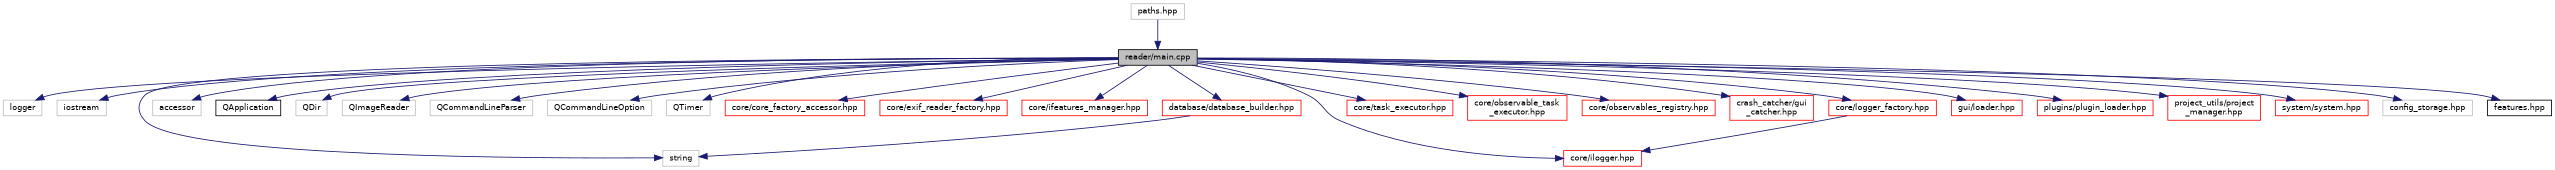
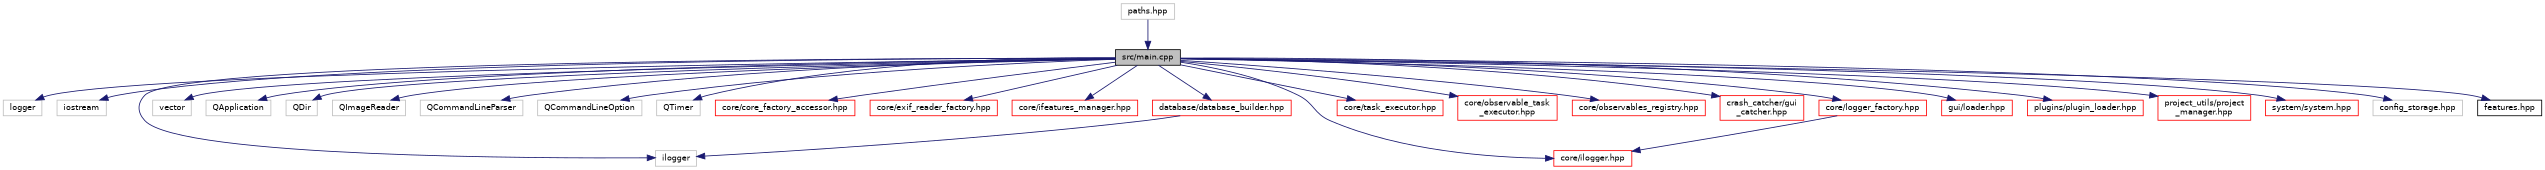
(1158, 57) -> (1148, 57)
(177, 108) -> (172, 108)
(248, 108) -> (238, 108)
(681, 158) -> (676, 158)
